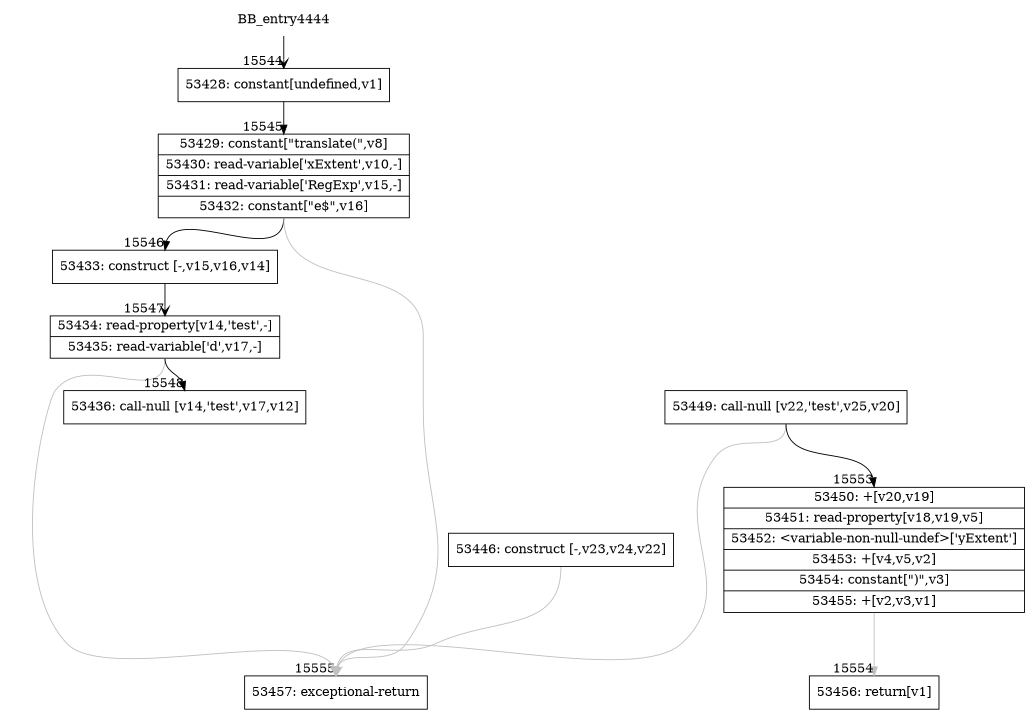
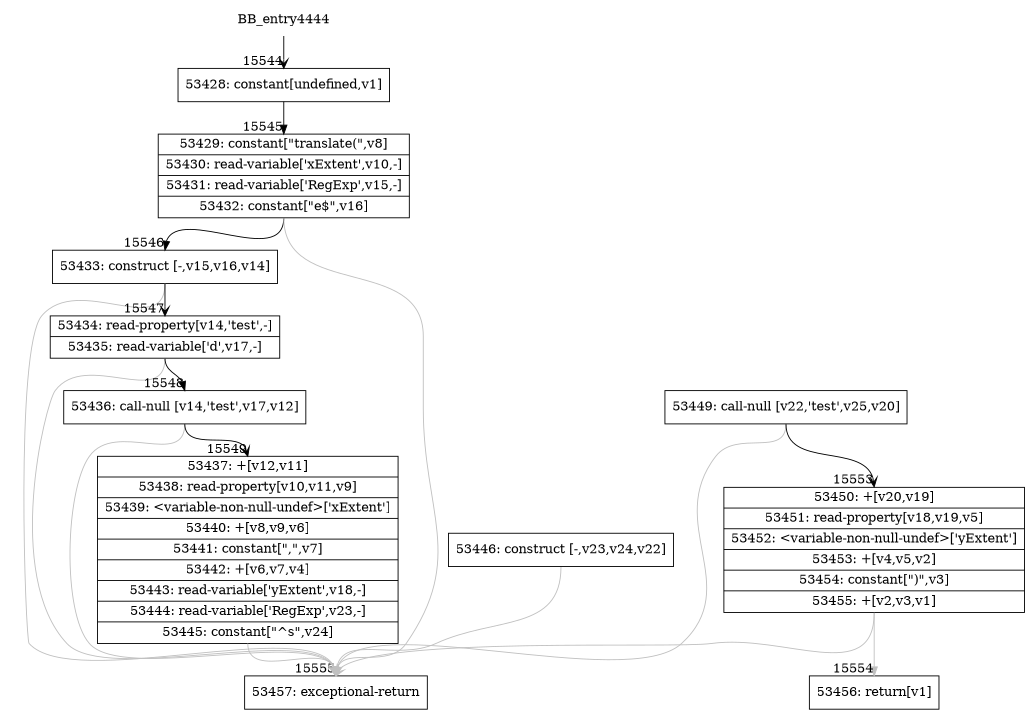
(826, 455) -> (826, 455)
none -> (248, 550)
none -> (25, 564)
none -> (78, 619)
none -> (619, 645)
